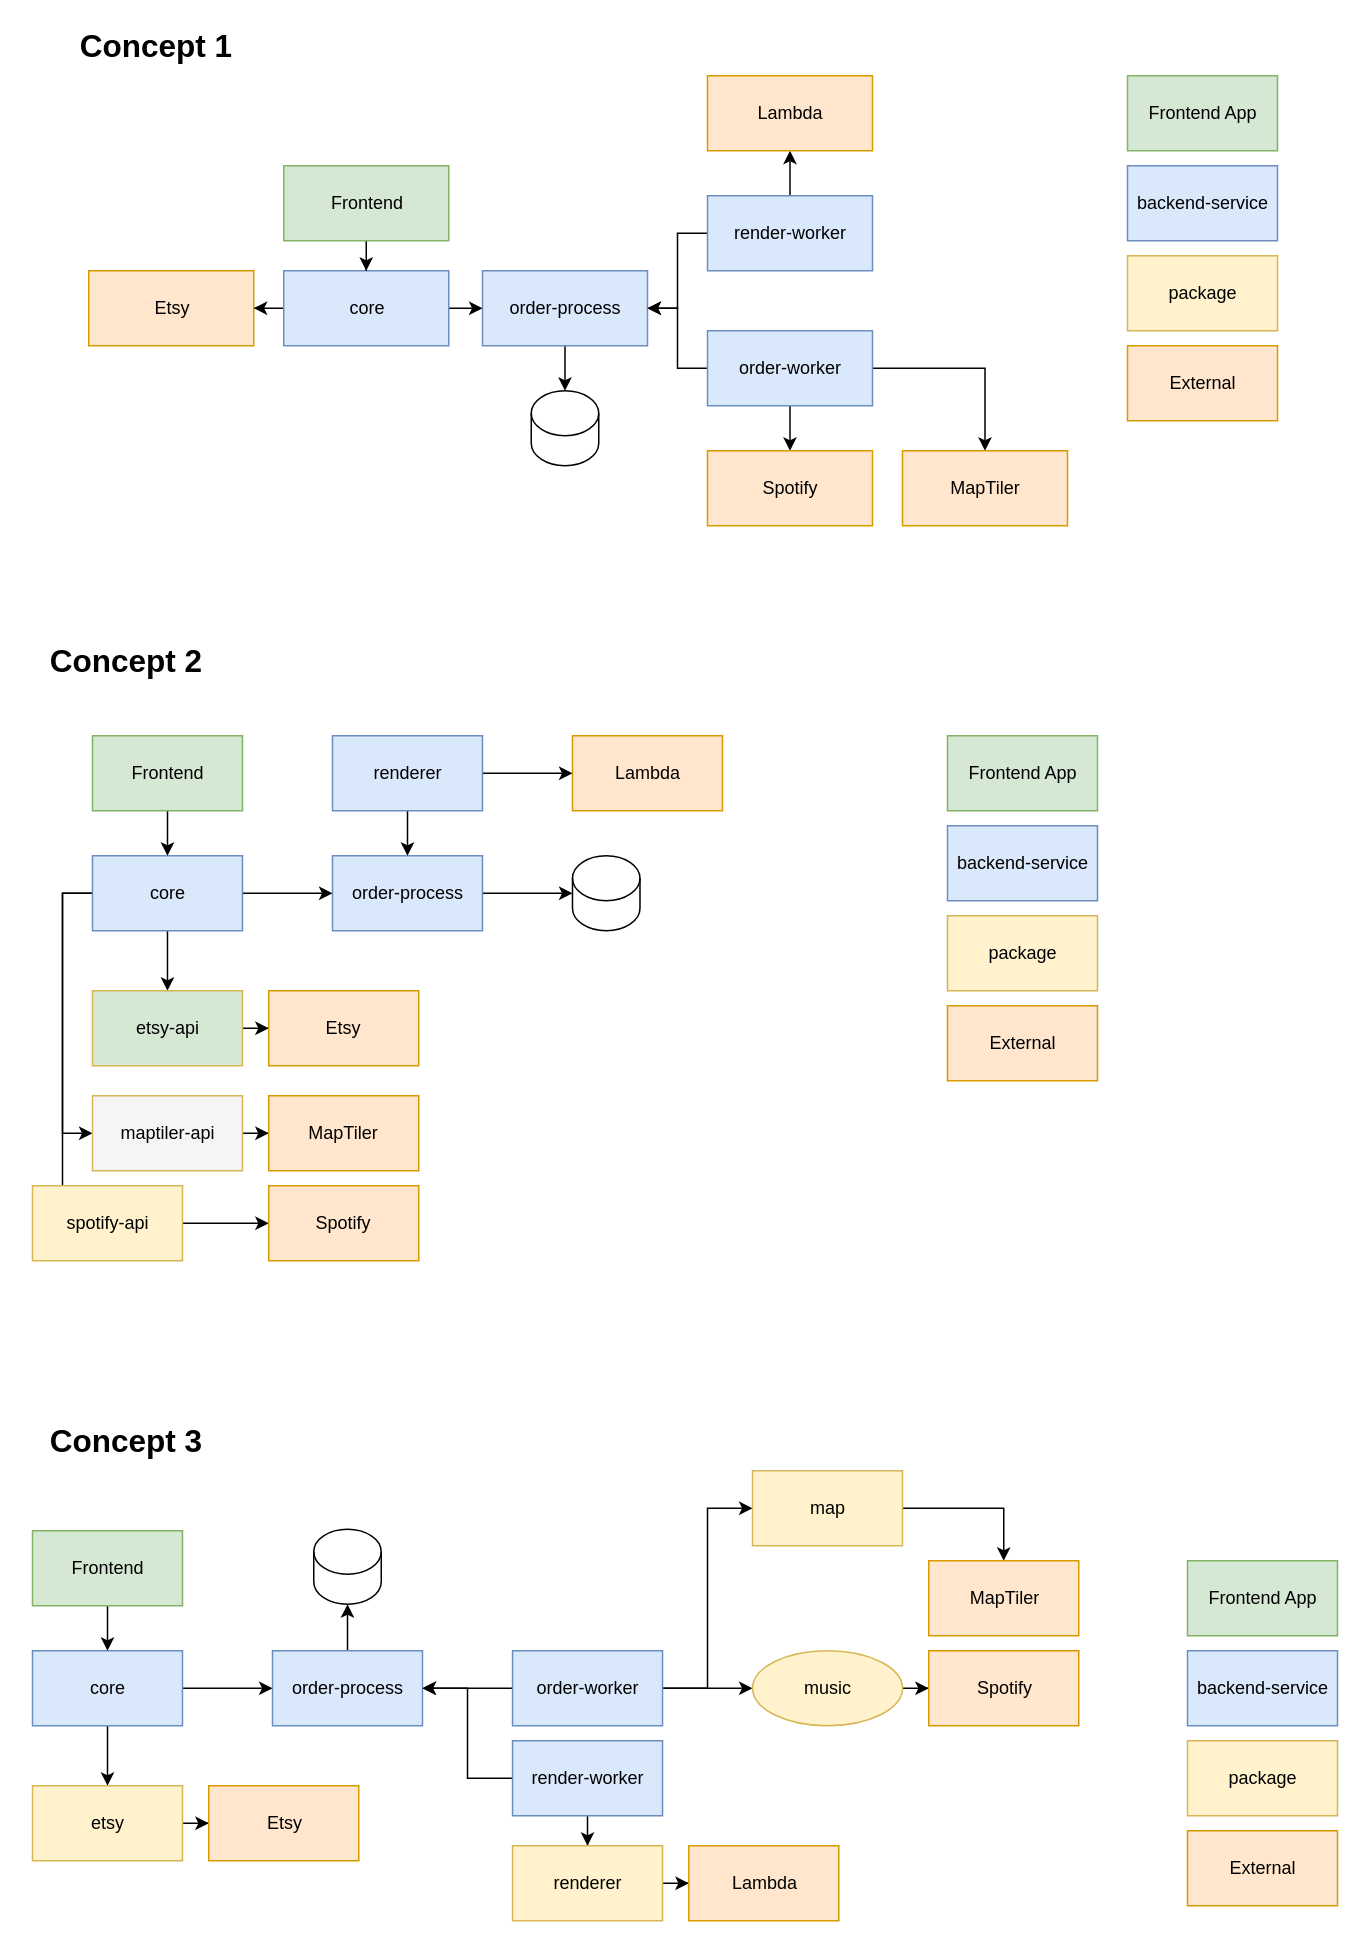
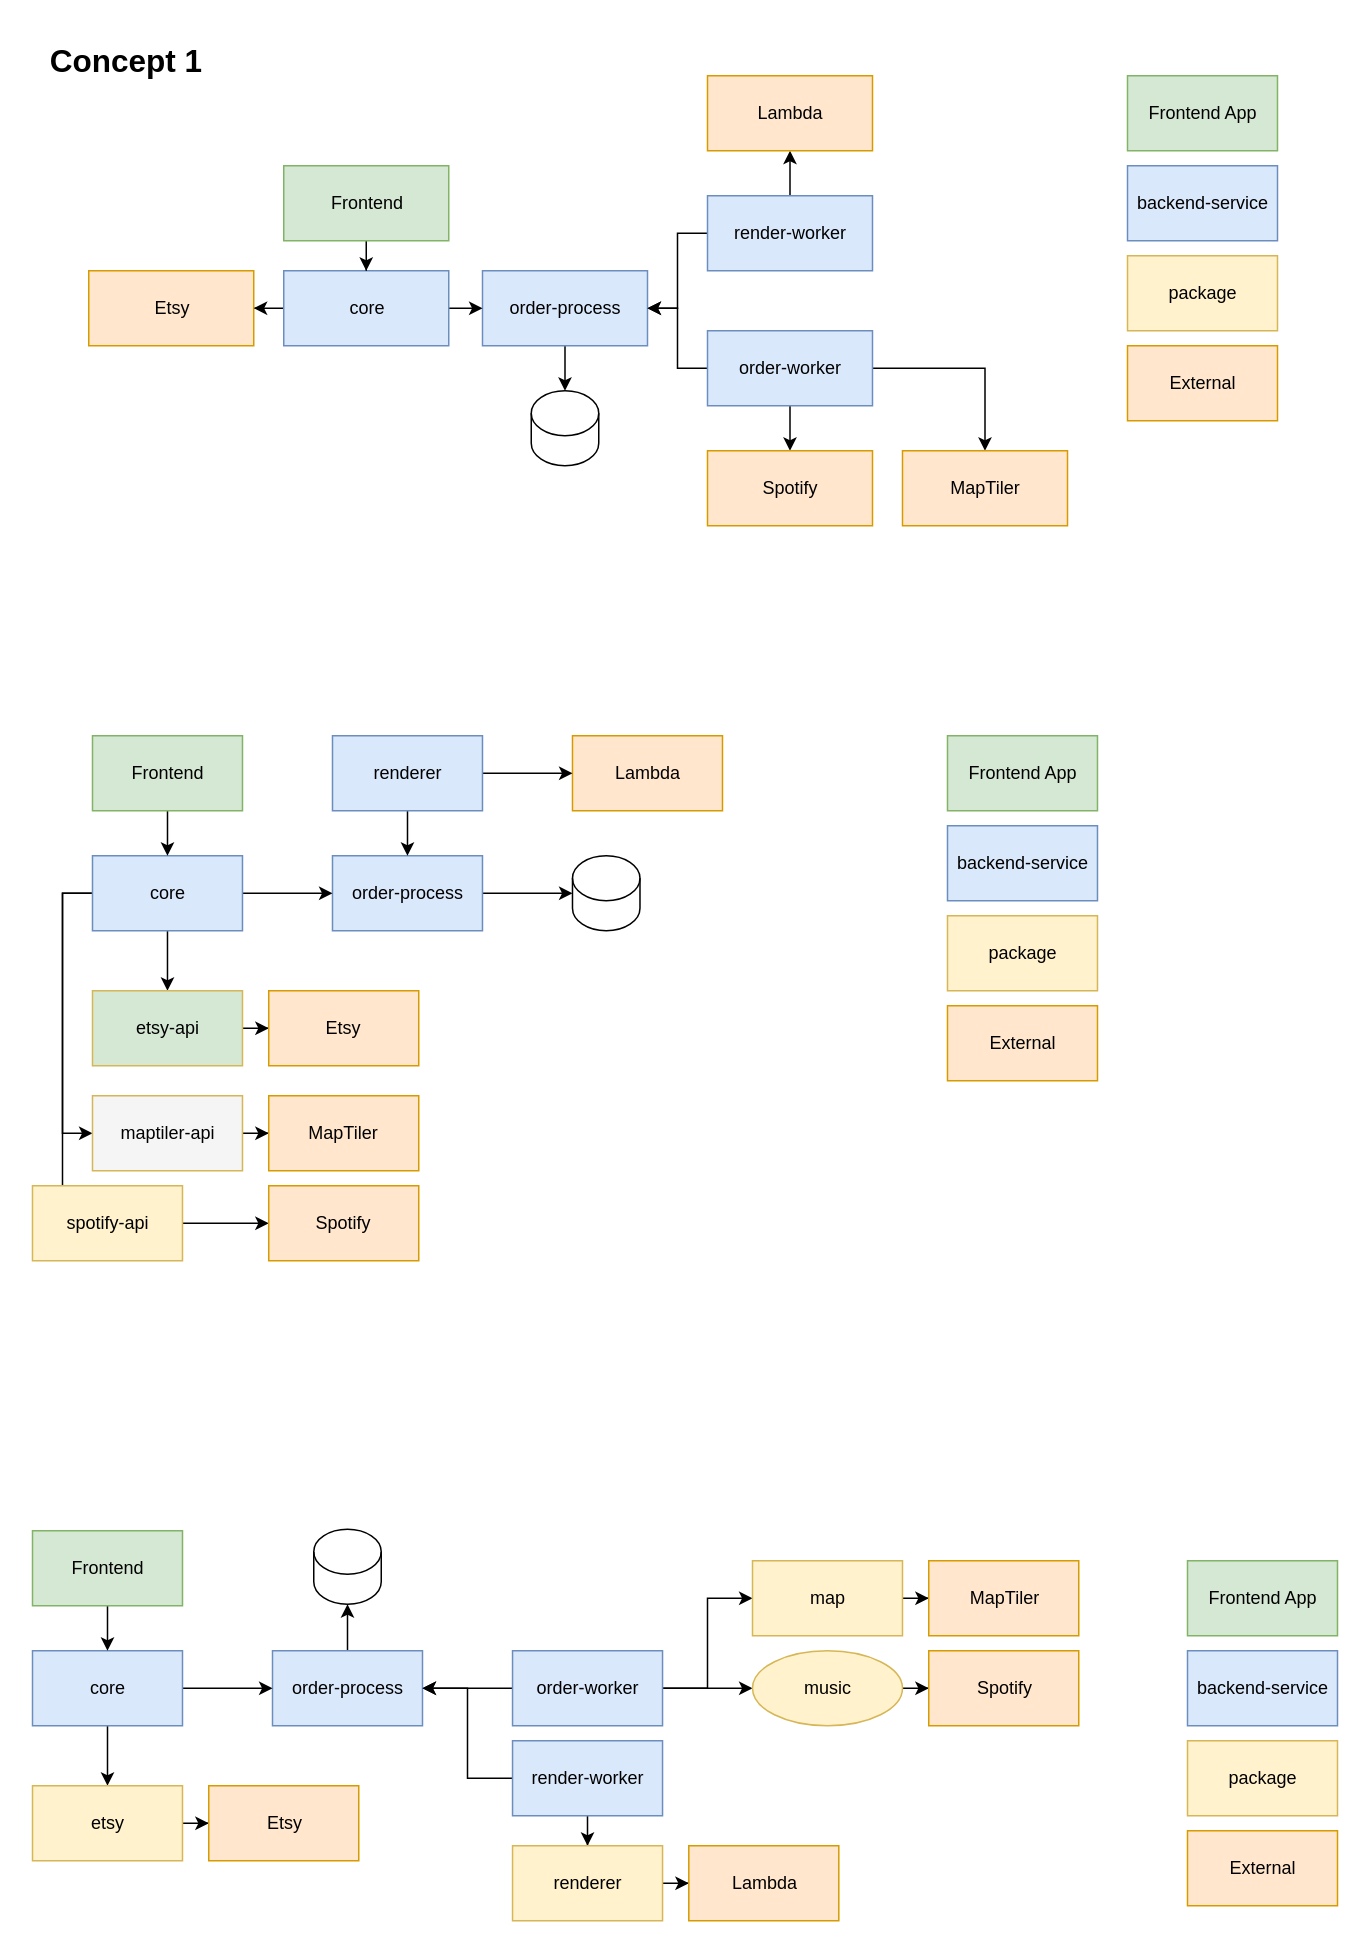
(175, 46) -> (145, 61)
(130, 661) -> none
(130, 1441) -> none
(827, 1508) -> (827, 1598)
